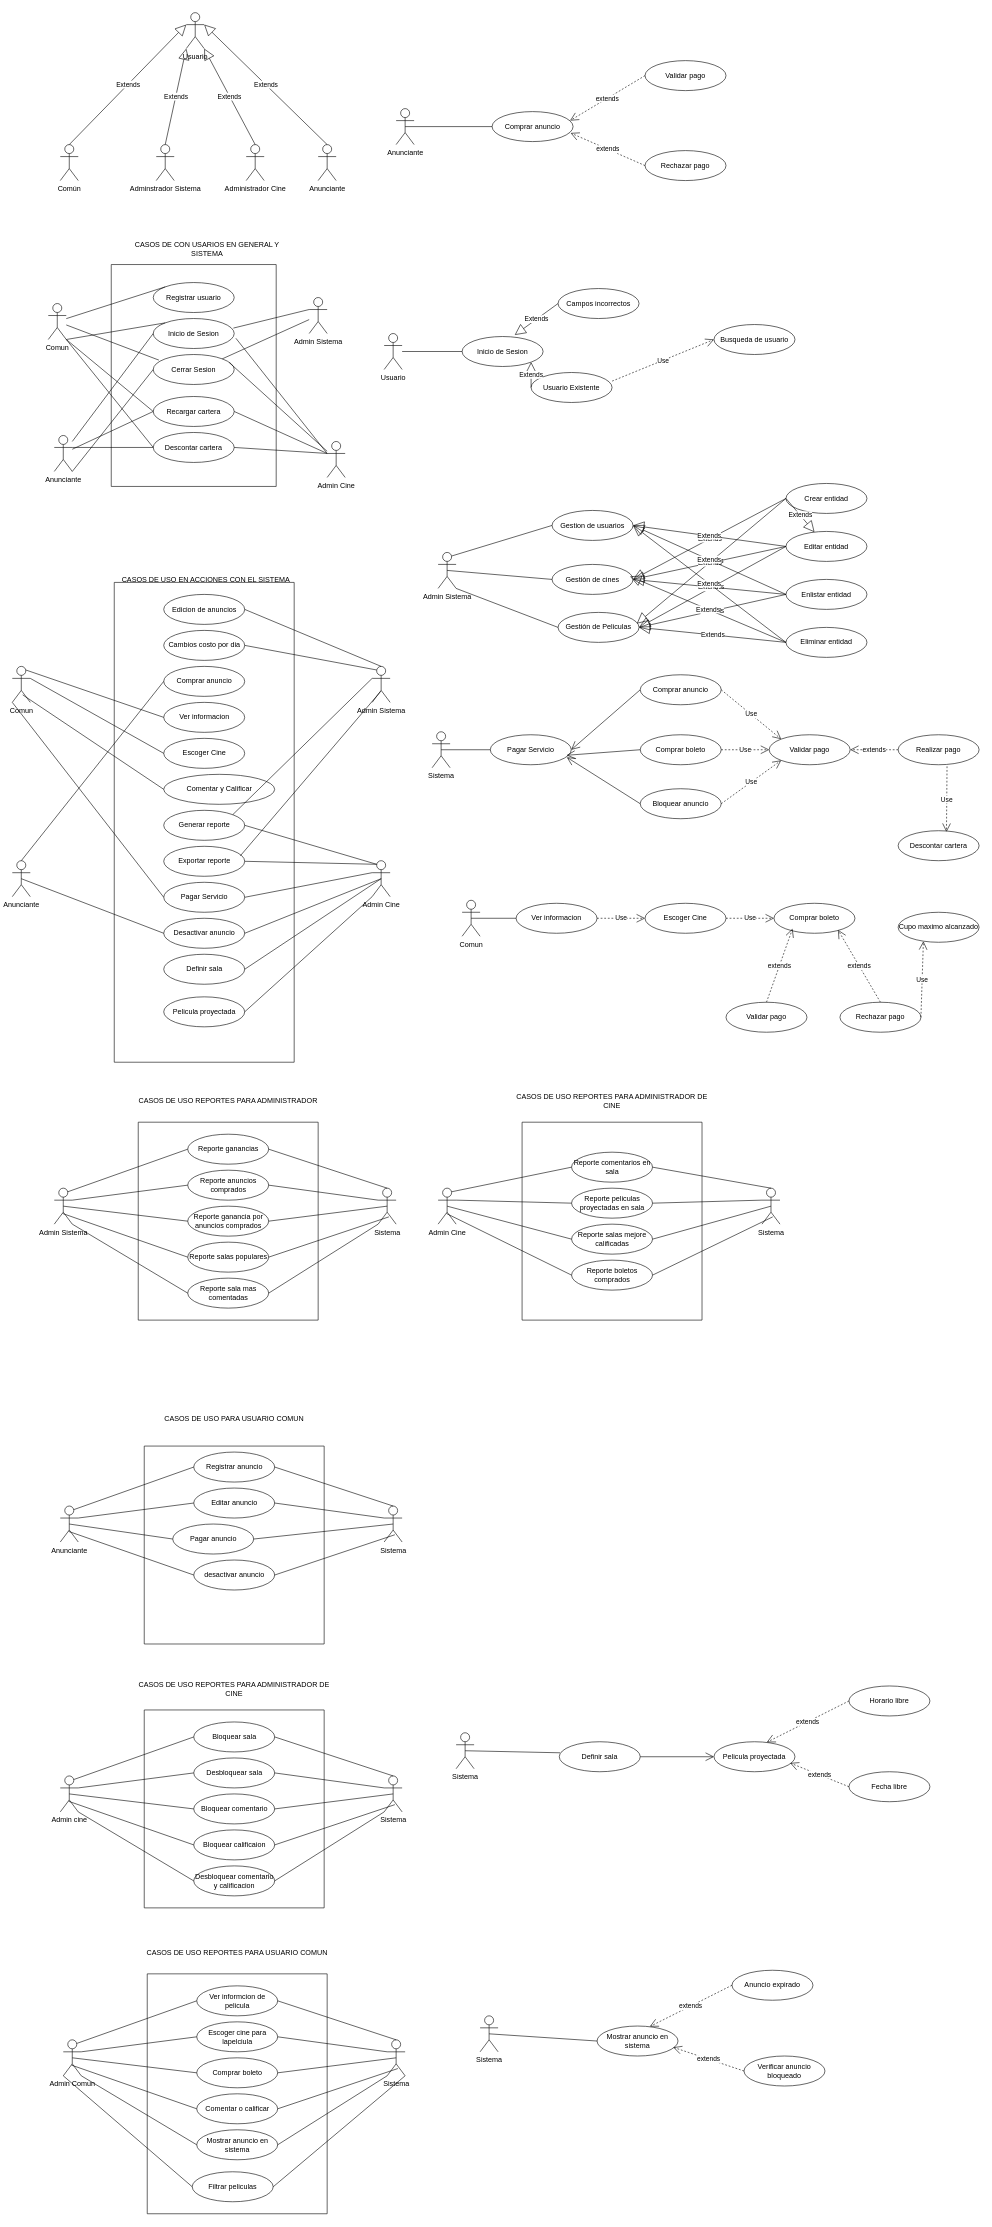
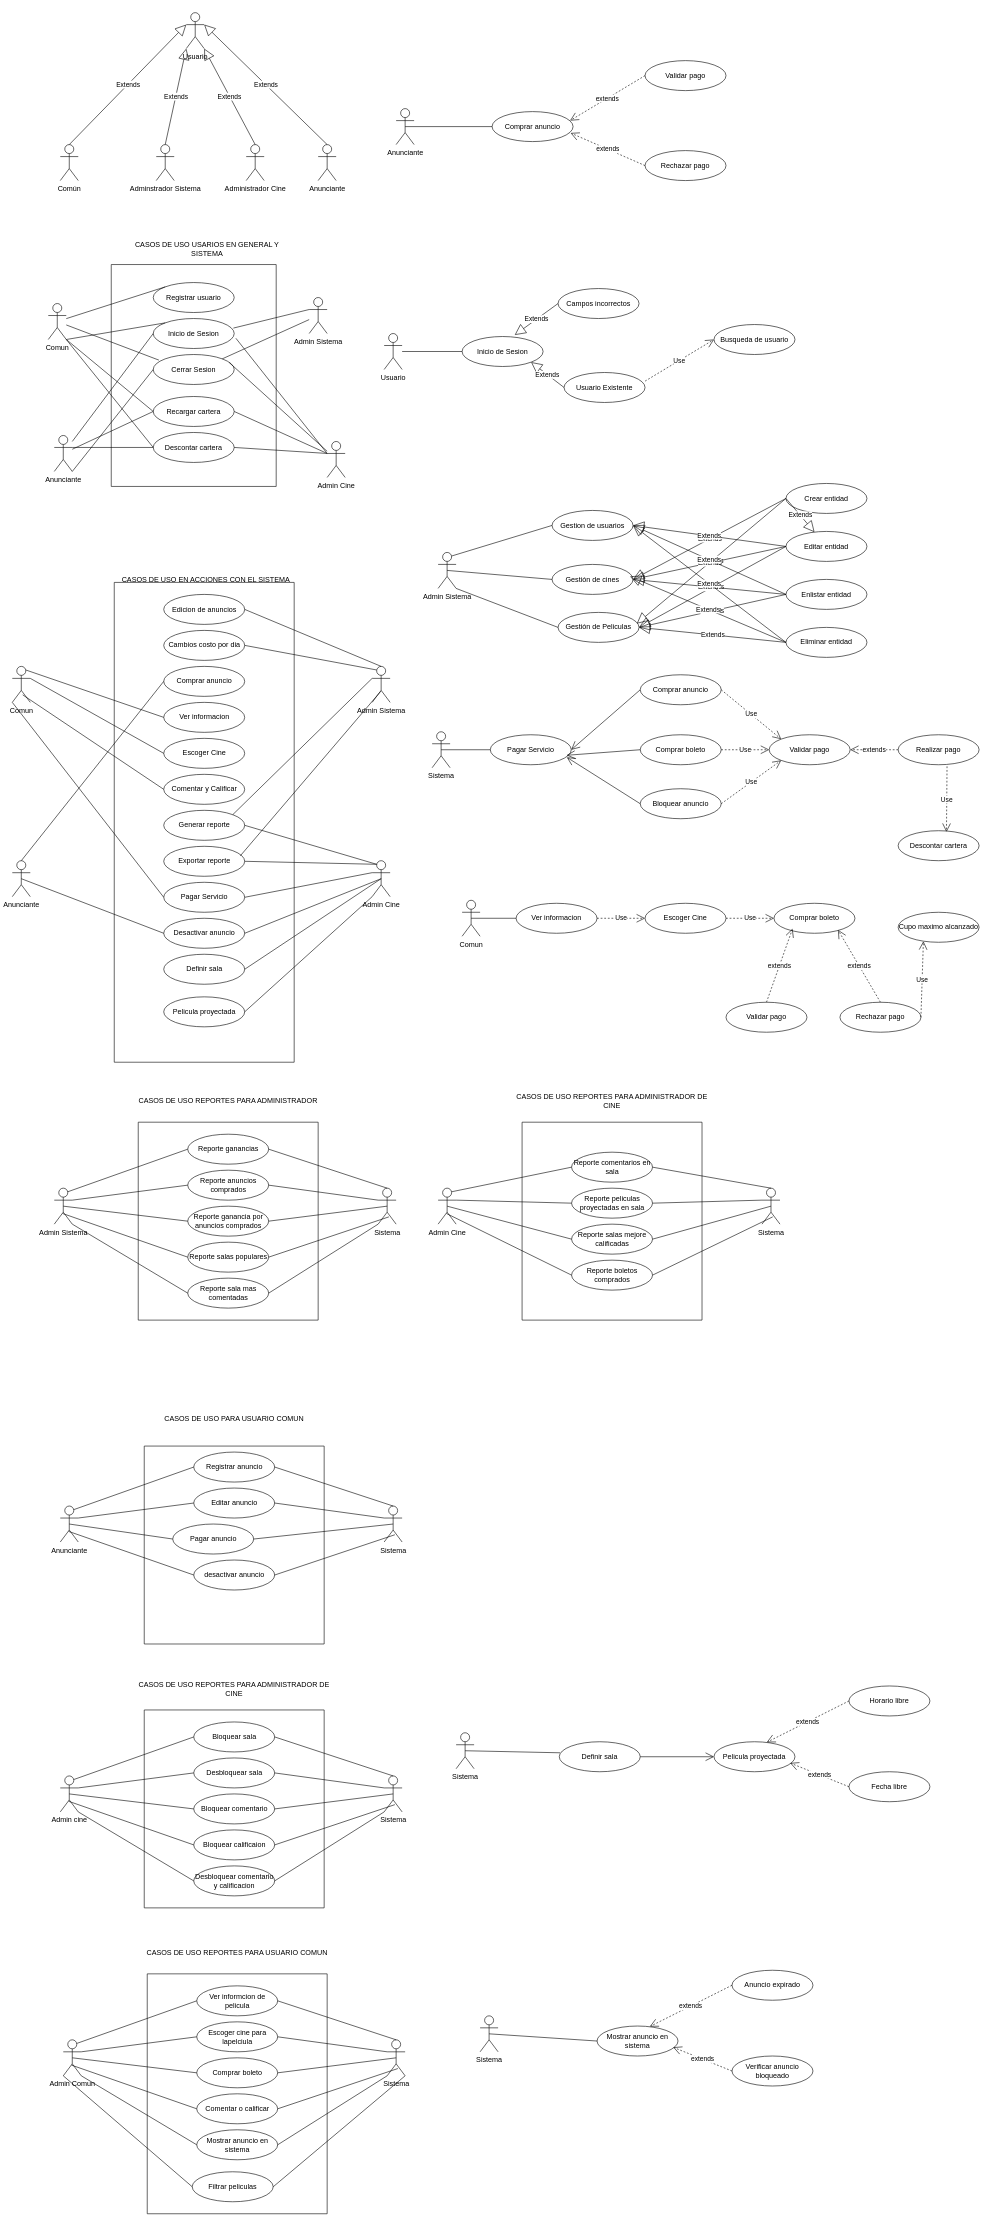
(207, 249) -> (207, 249)
(572, 387) -> (605, 387)
(219, 789) -> (204, 789)
(785, 2072) -> (773, 2072)
